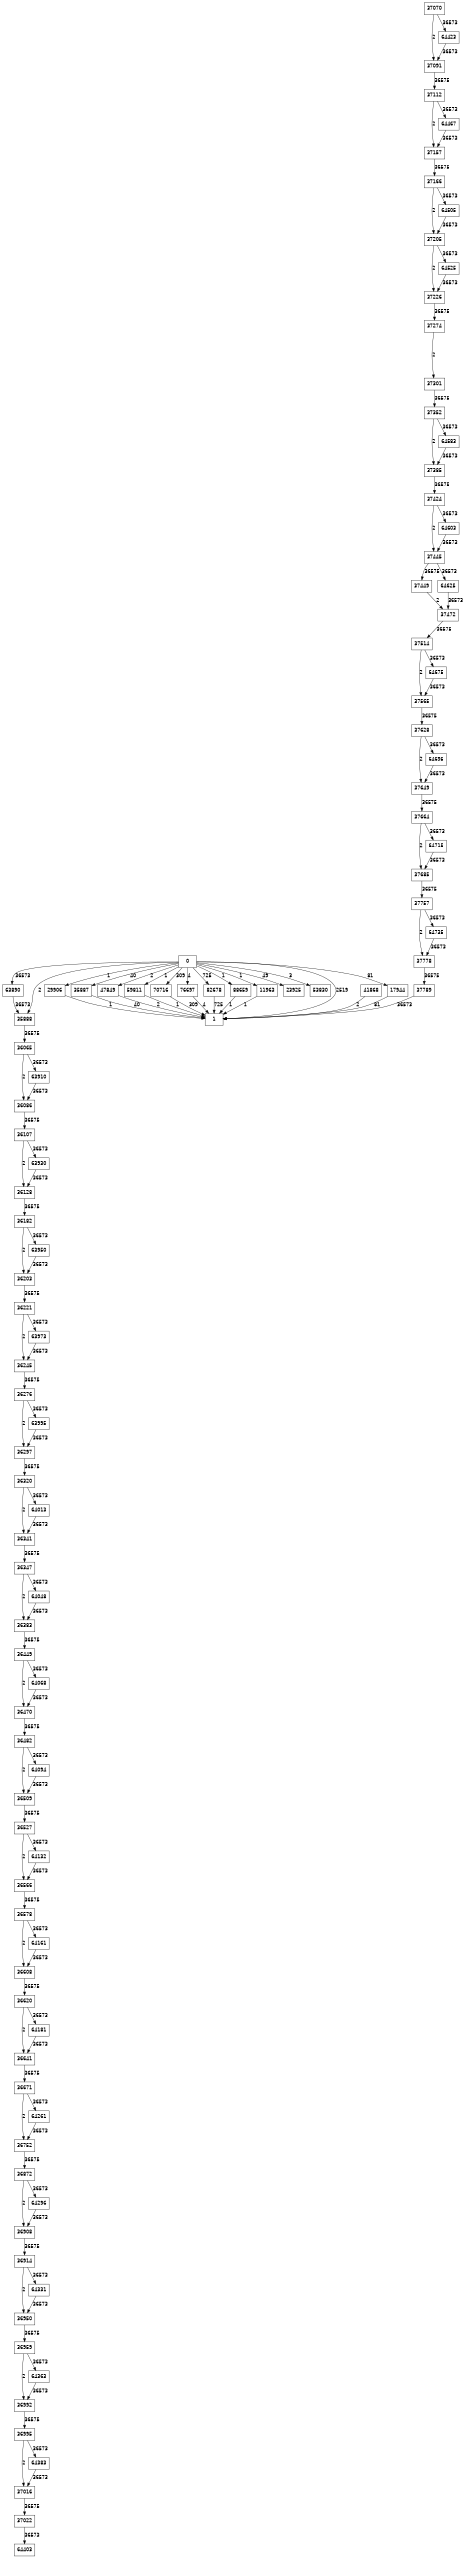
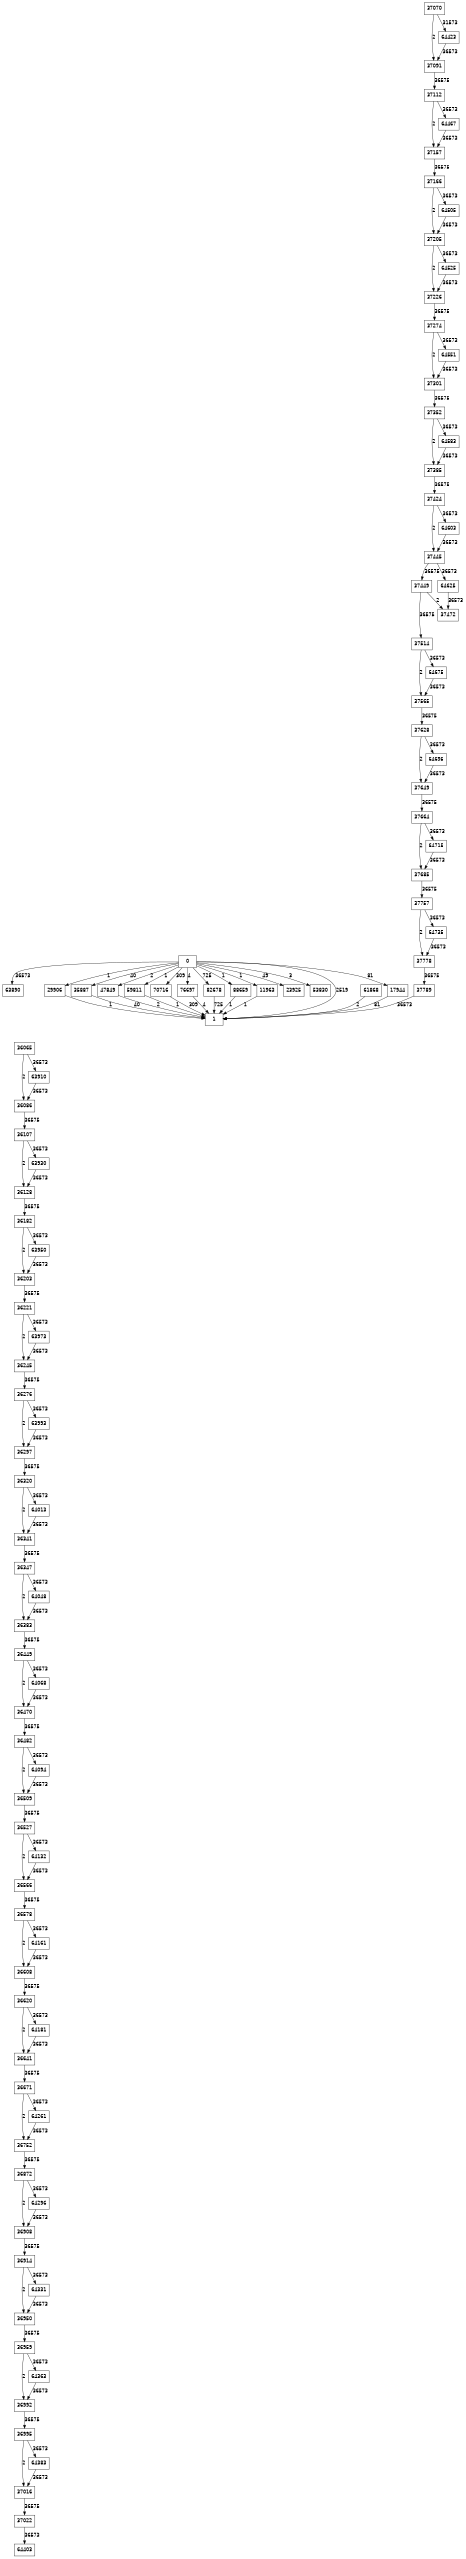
(450, 23) -> (450, 23)
none -> (449, 355)
(436, 628) -> (419, 613)
(371, 991) -> (371, 991)
(25, 1019) -> none
(39, 1424) -> (39, 1424)
